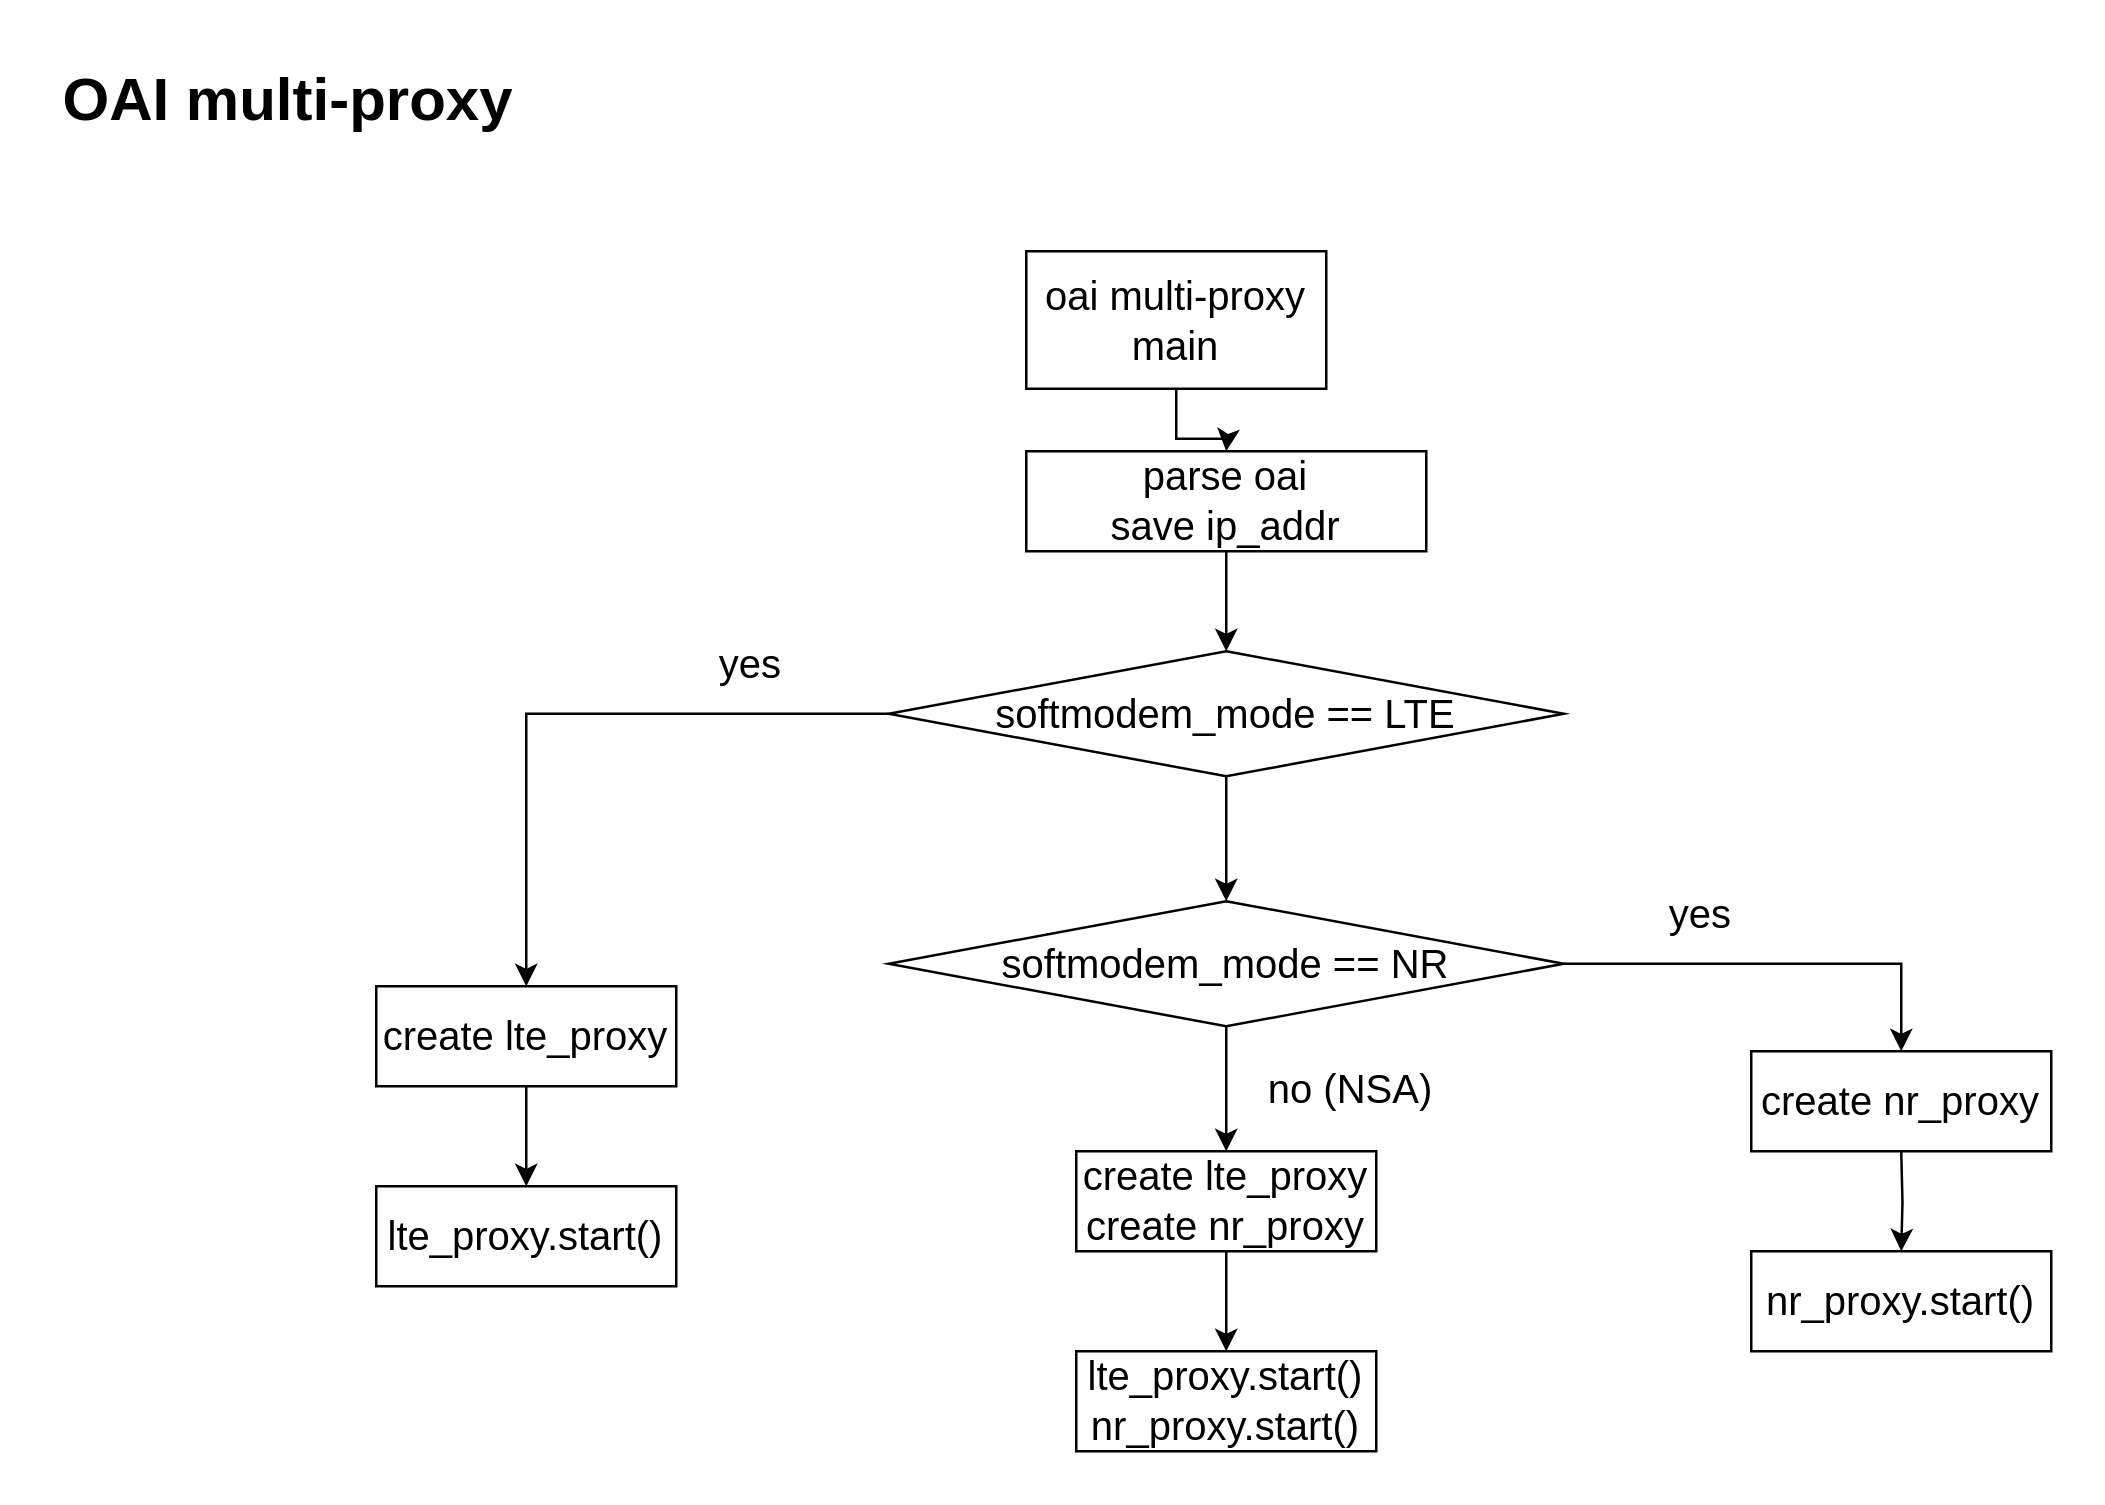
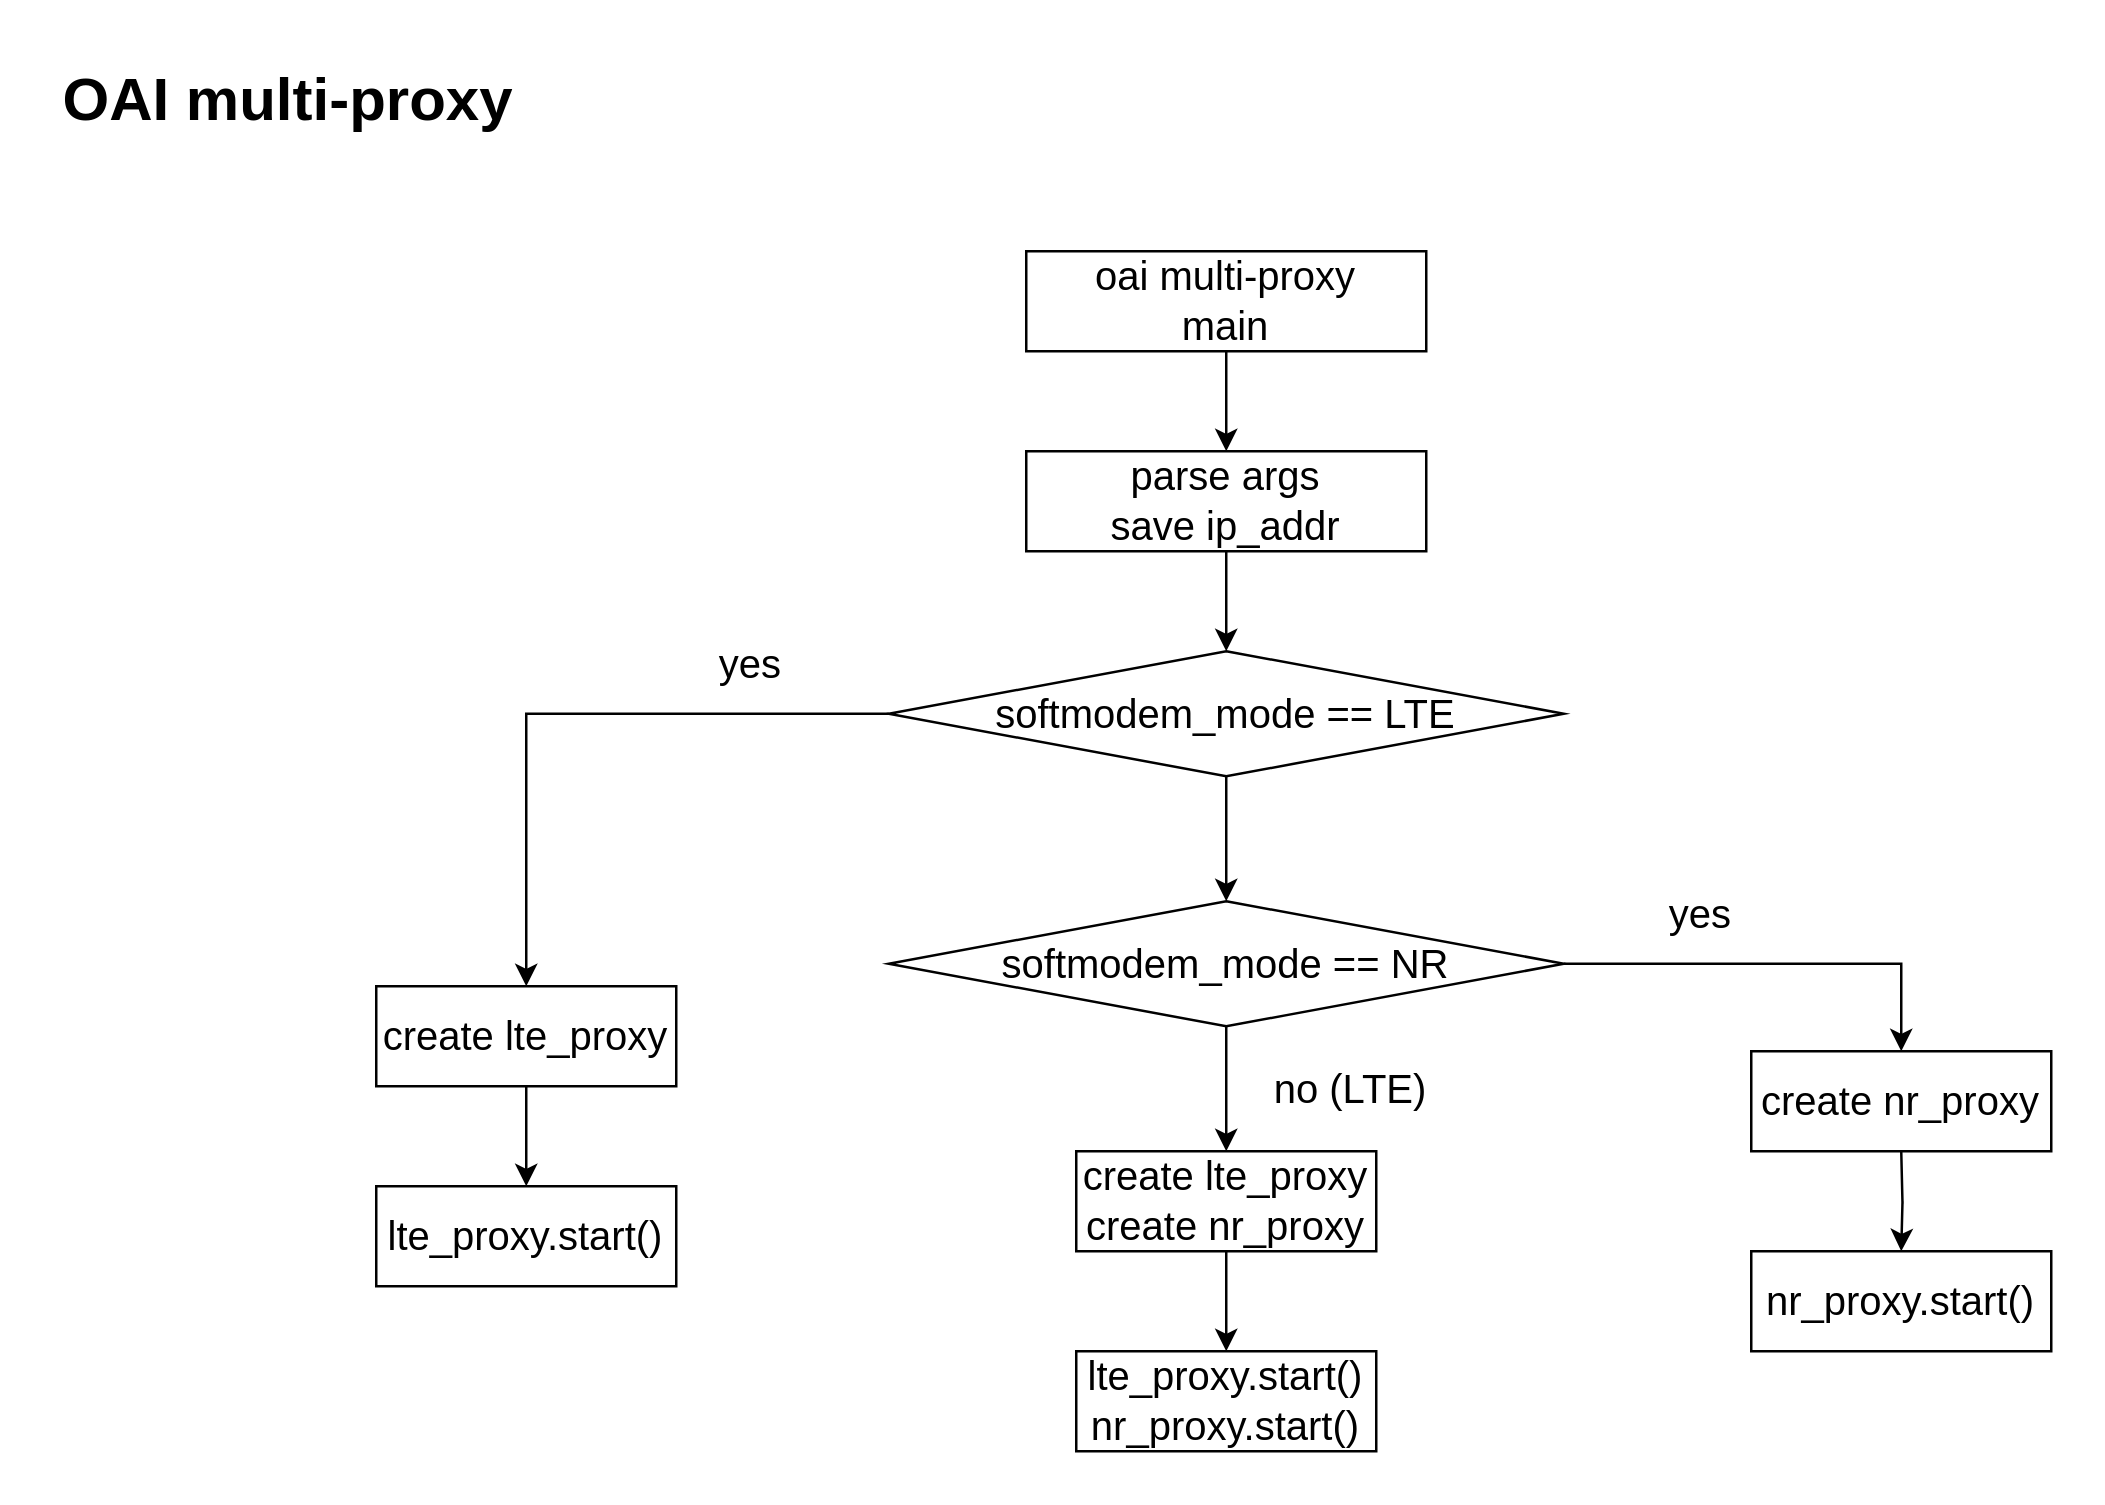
(1176, 320) -> (1226, 301)
(1226, 501) -> (1226, 501)
(1351, 1089) -> (1351, 1089)
